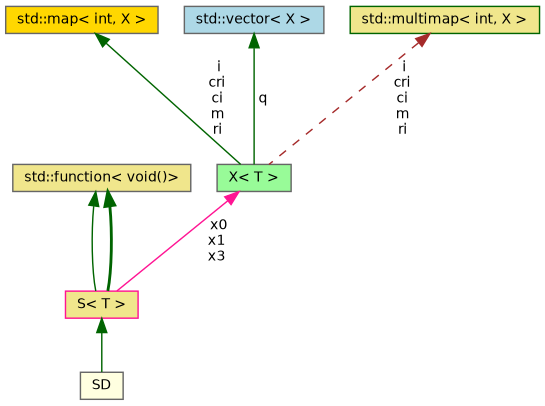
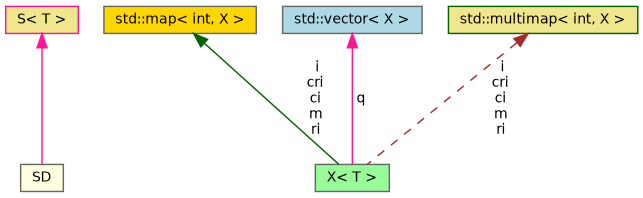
(254, 106) -> (352, 106)
(102, 178) -> none
(172, 246) -> none
(102, 352) -> (42, 106)
